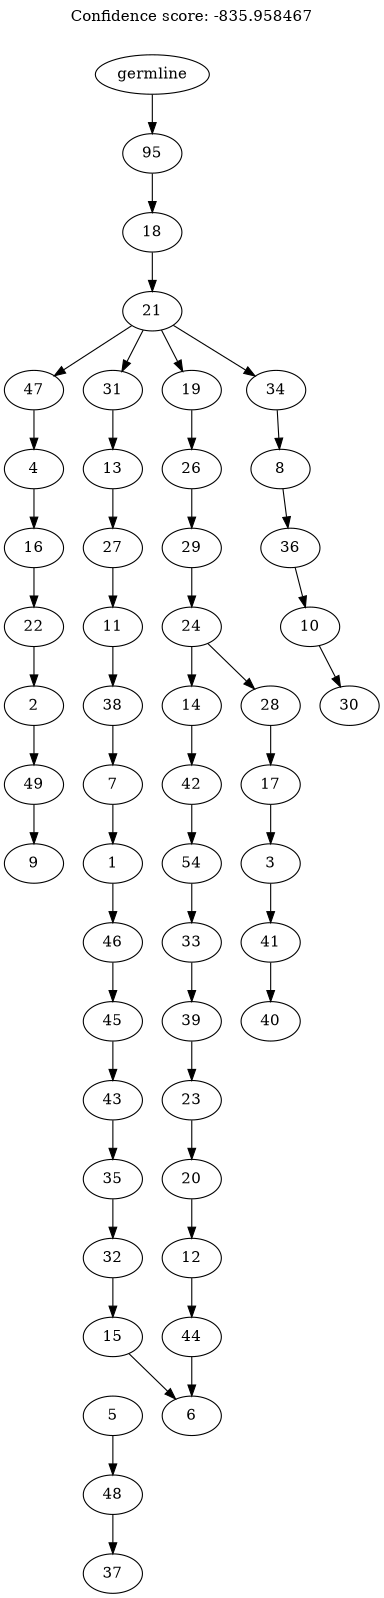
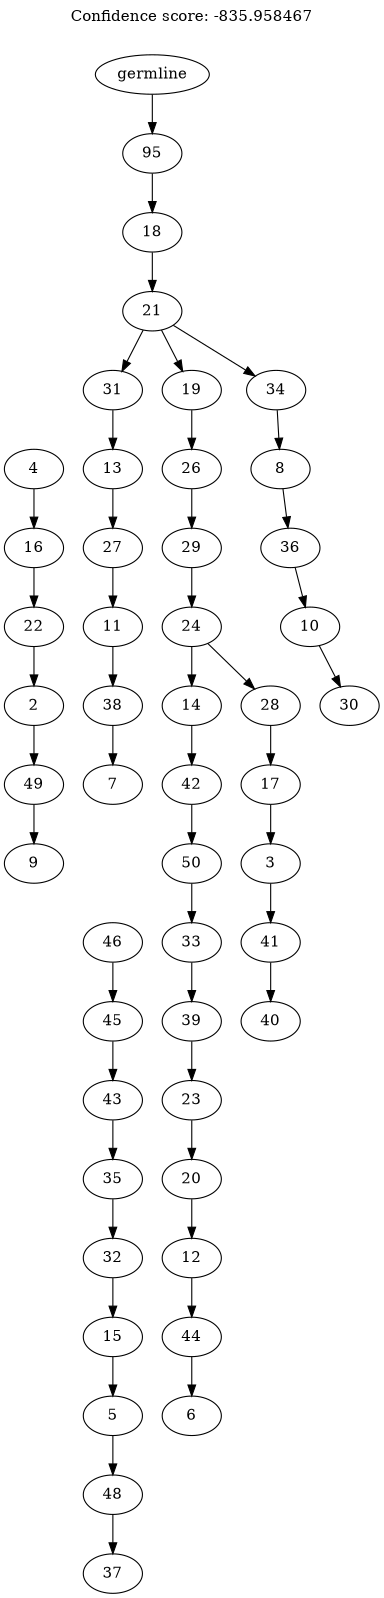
(34, 390) -> none
(113, 864) -> none
(192, 864) -> (192, 864)
(148, 1372) -> (113, 1371)
